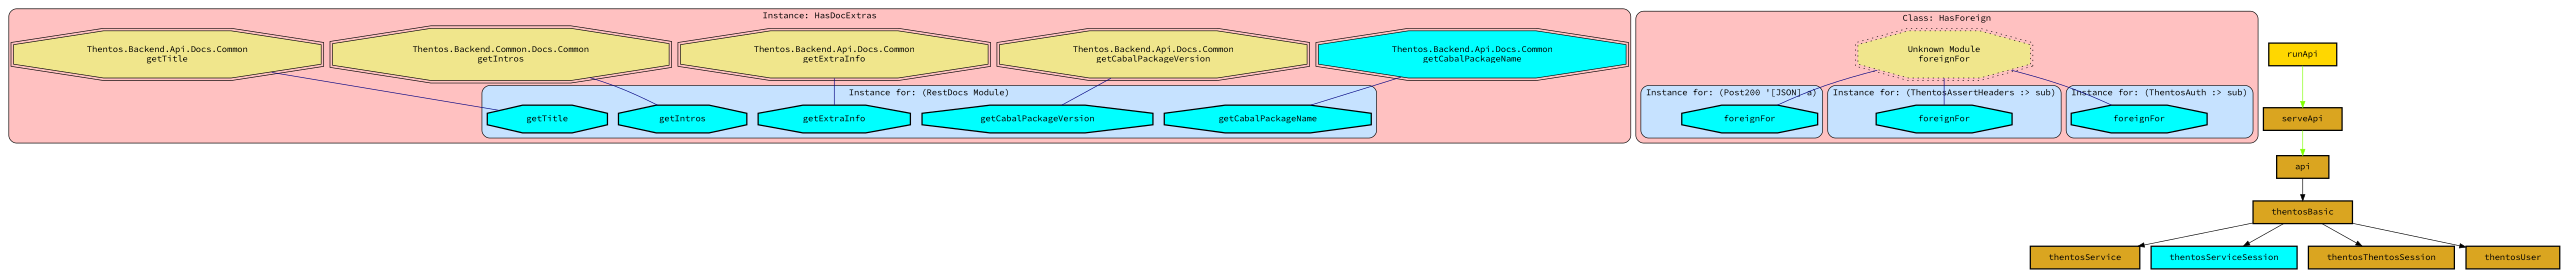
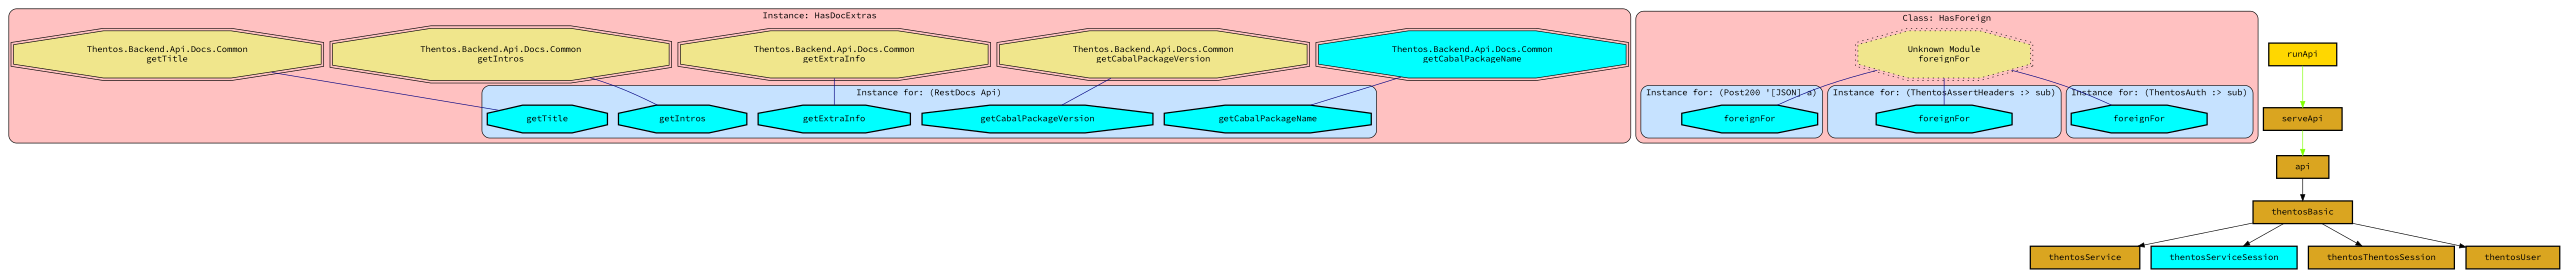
(501, 54) -> (501, 54)
(929, 93) -> (929, 93)
